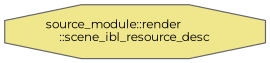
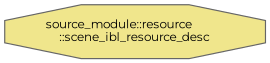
(135, 32) -> (135, 32)
